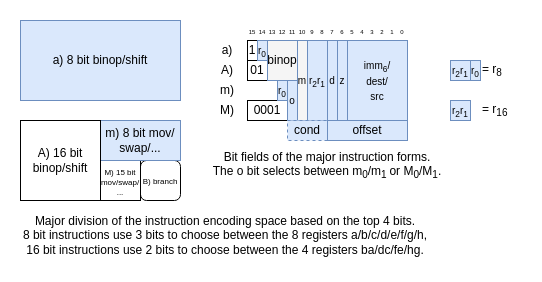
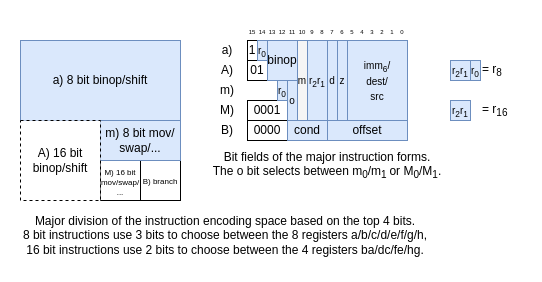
(101, 61) -> (101, 81)
(283, 61) -> (283, 61)
none -> (228, 131)
none -> (268, 131)
(308, 131) -> (308, 131)
(61, 161) -> (61, 161)
(121, 181) -> (121, 181)
(161, 181) -> (161, 181)
